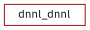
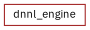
(45, 15) -> (45, 15)
